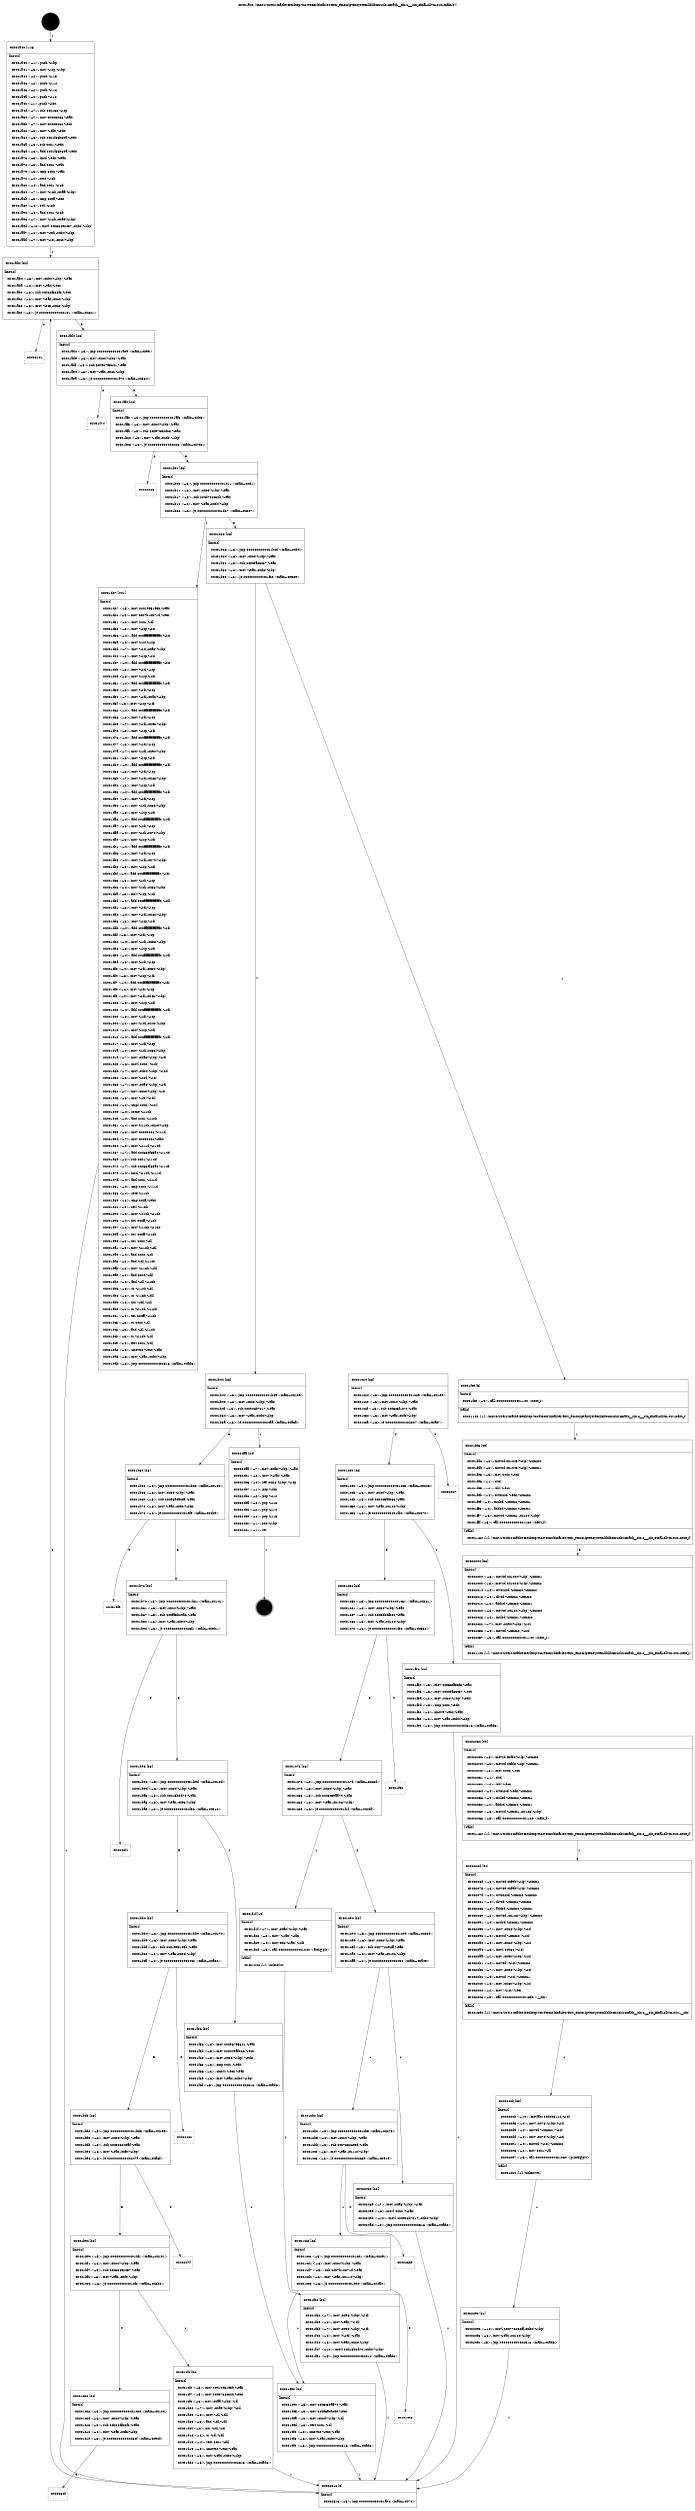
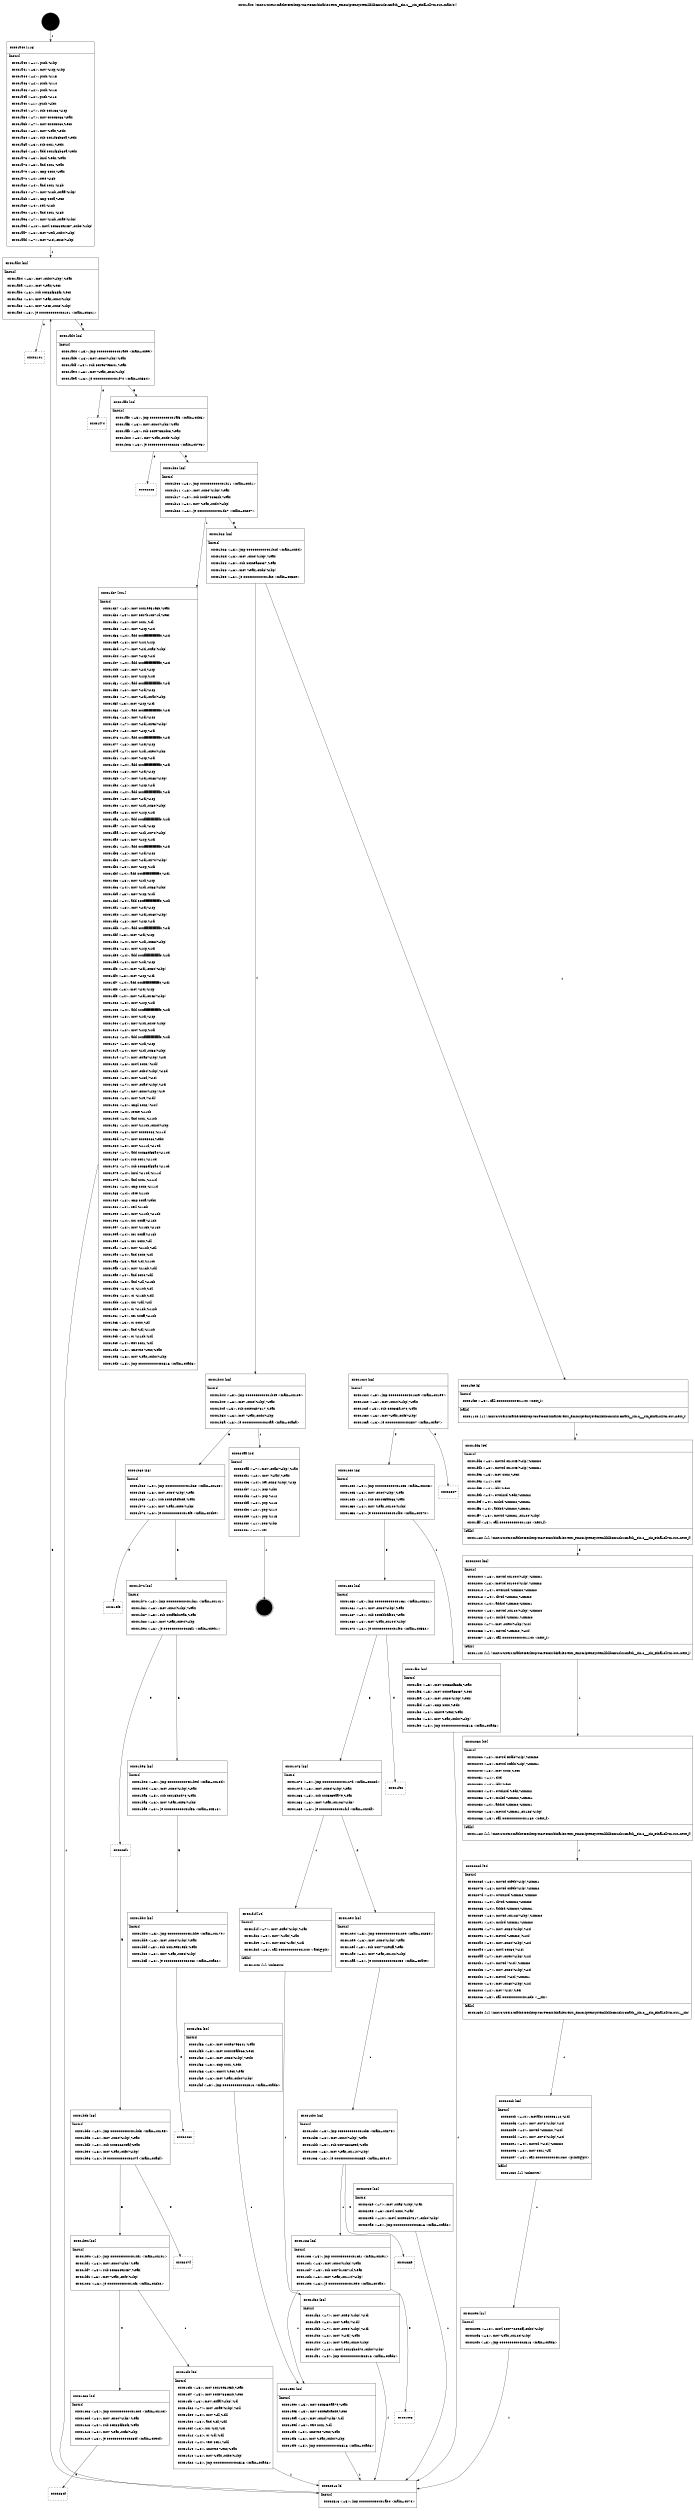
none -> (578, 1697)
(236, 1914) -> none
(149, 2037) -> (120, 1982)
(398, 2074) -> none
